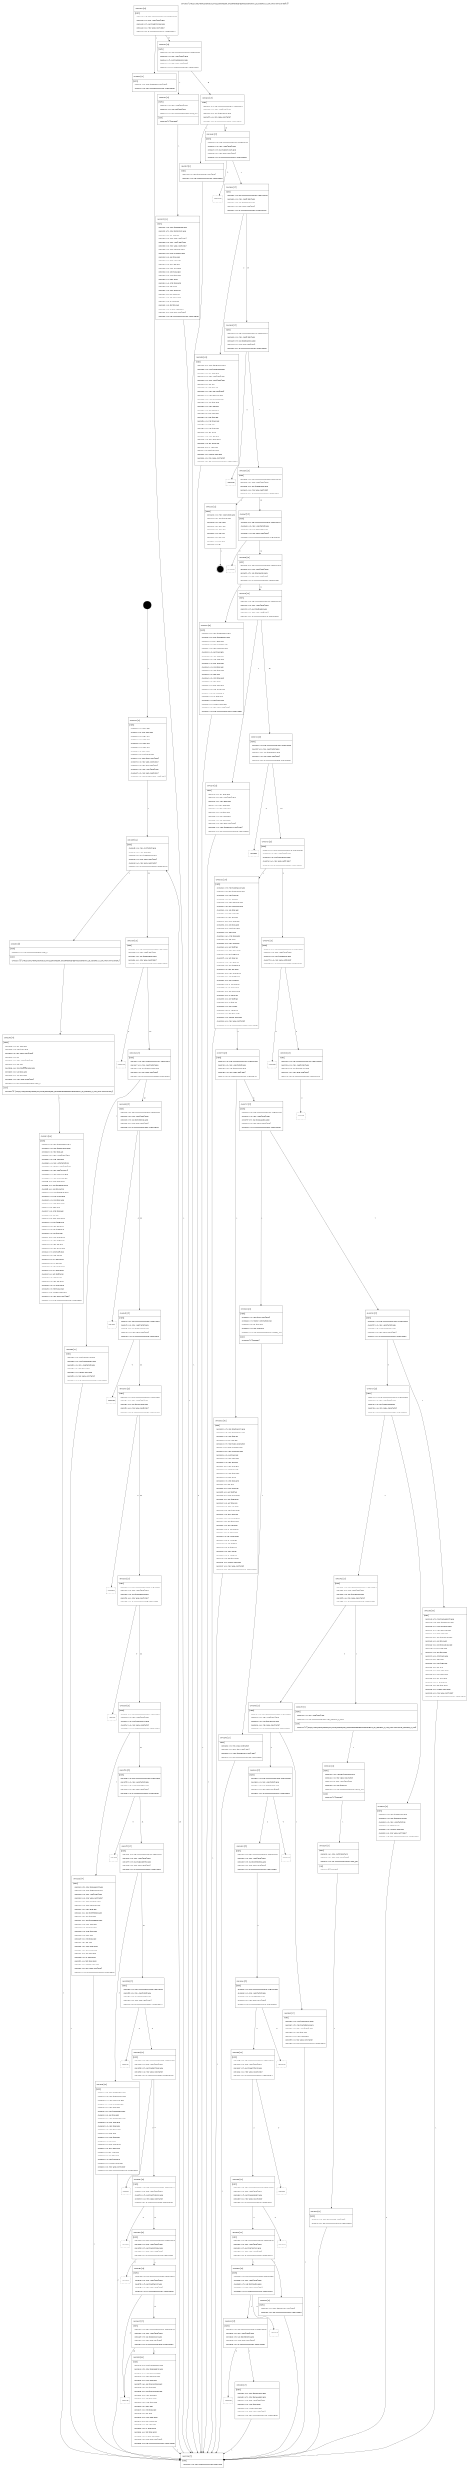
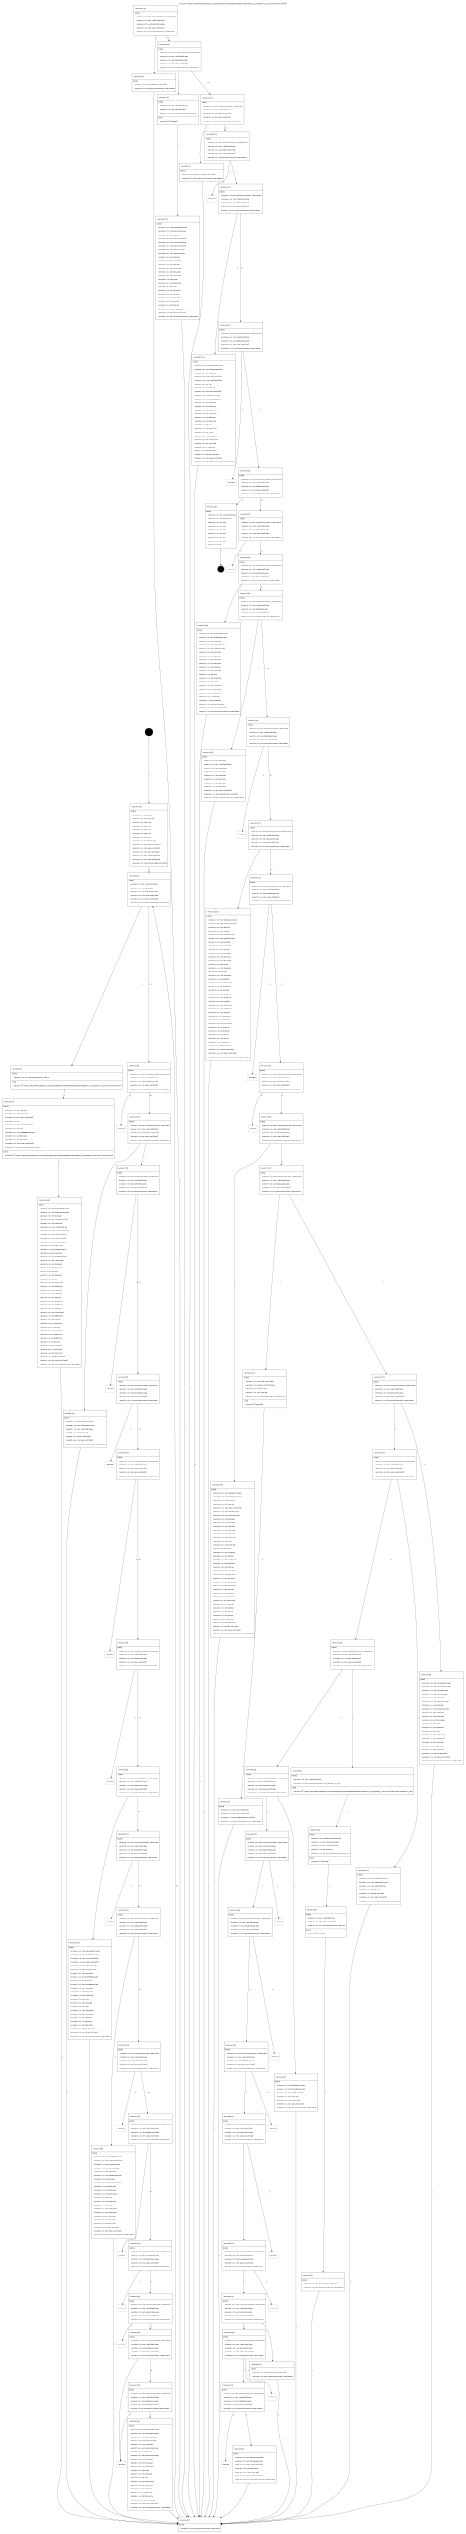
(237, 1039) -> (281, 1103)
none -> (275, 2057)
